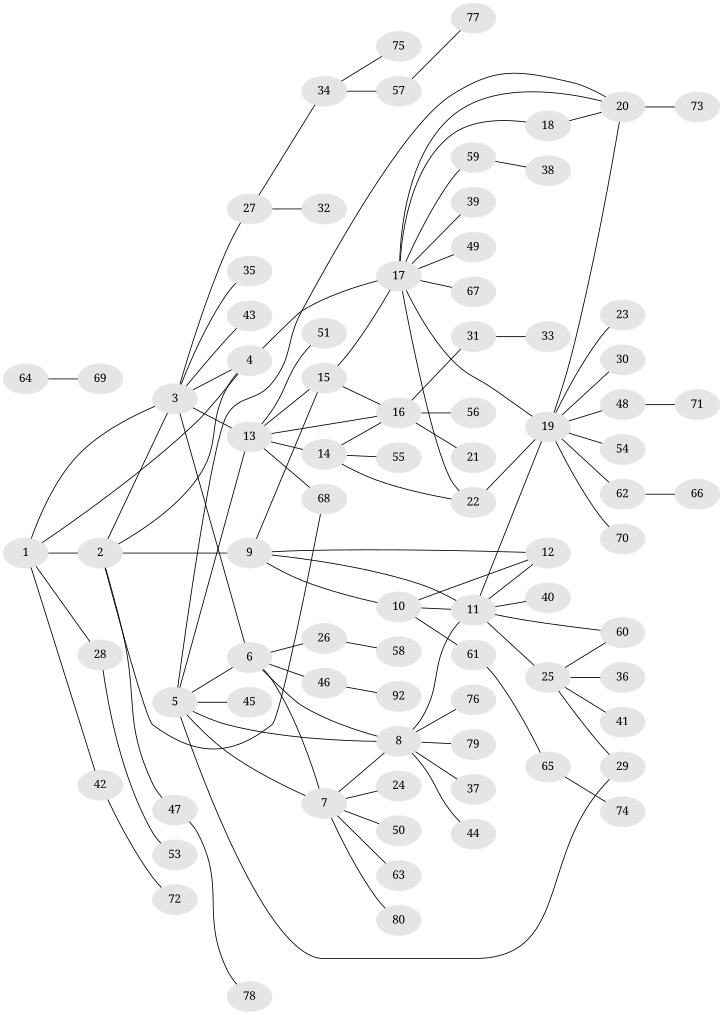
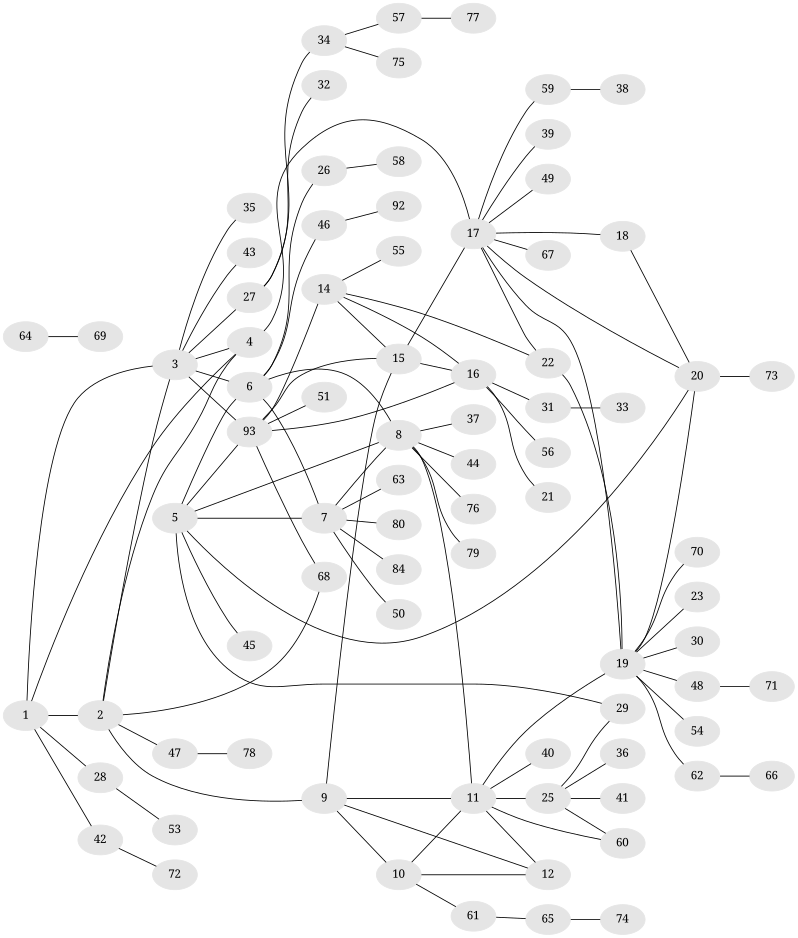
none -> (362, 324)
(250, 437) -> (250, 432)
(399, 786) -> (399, 570)
